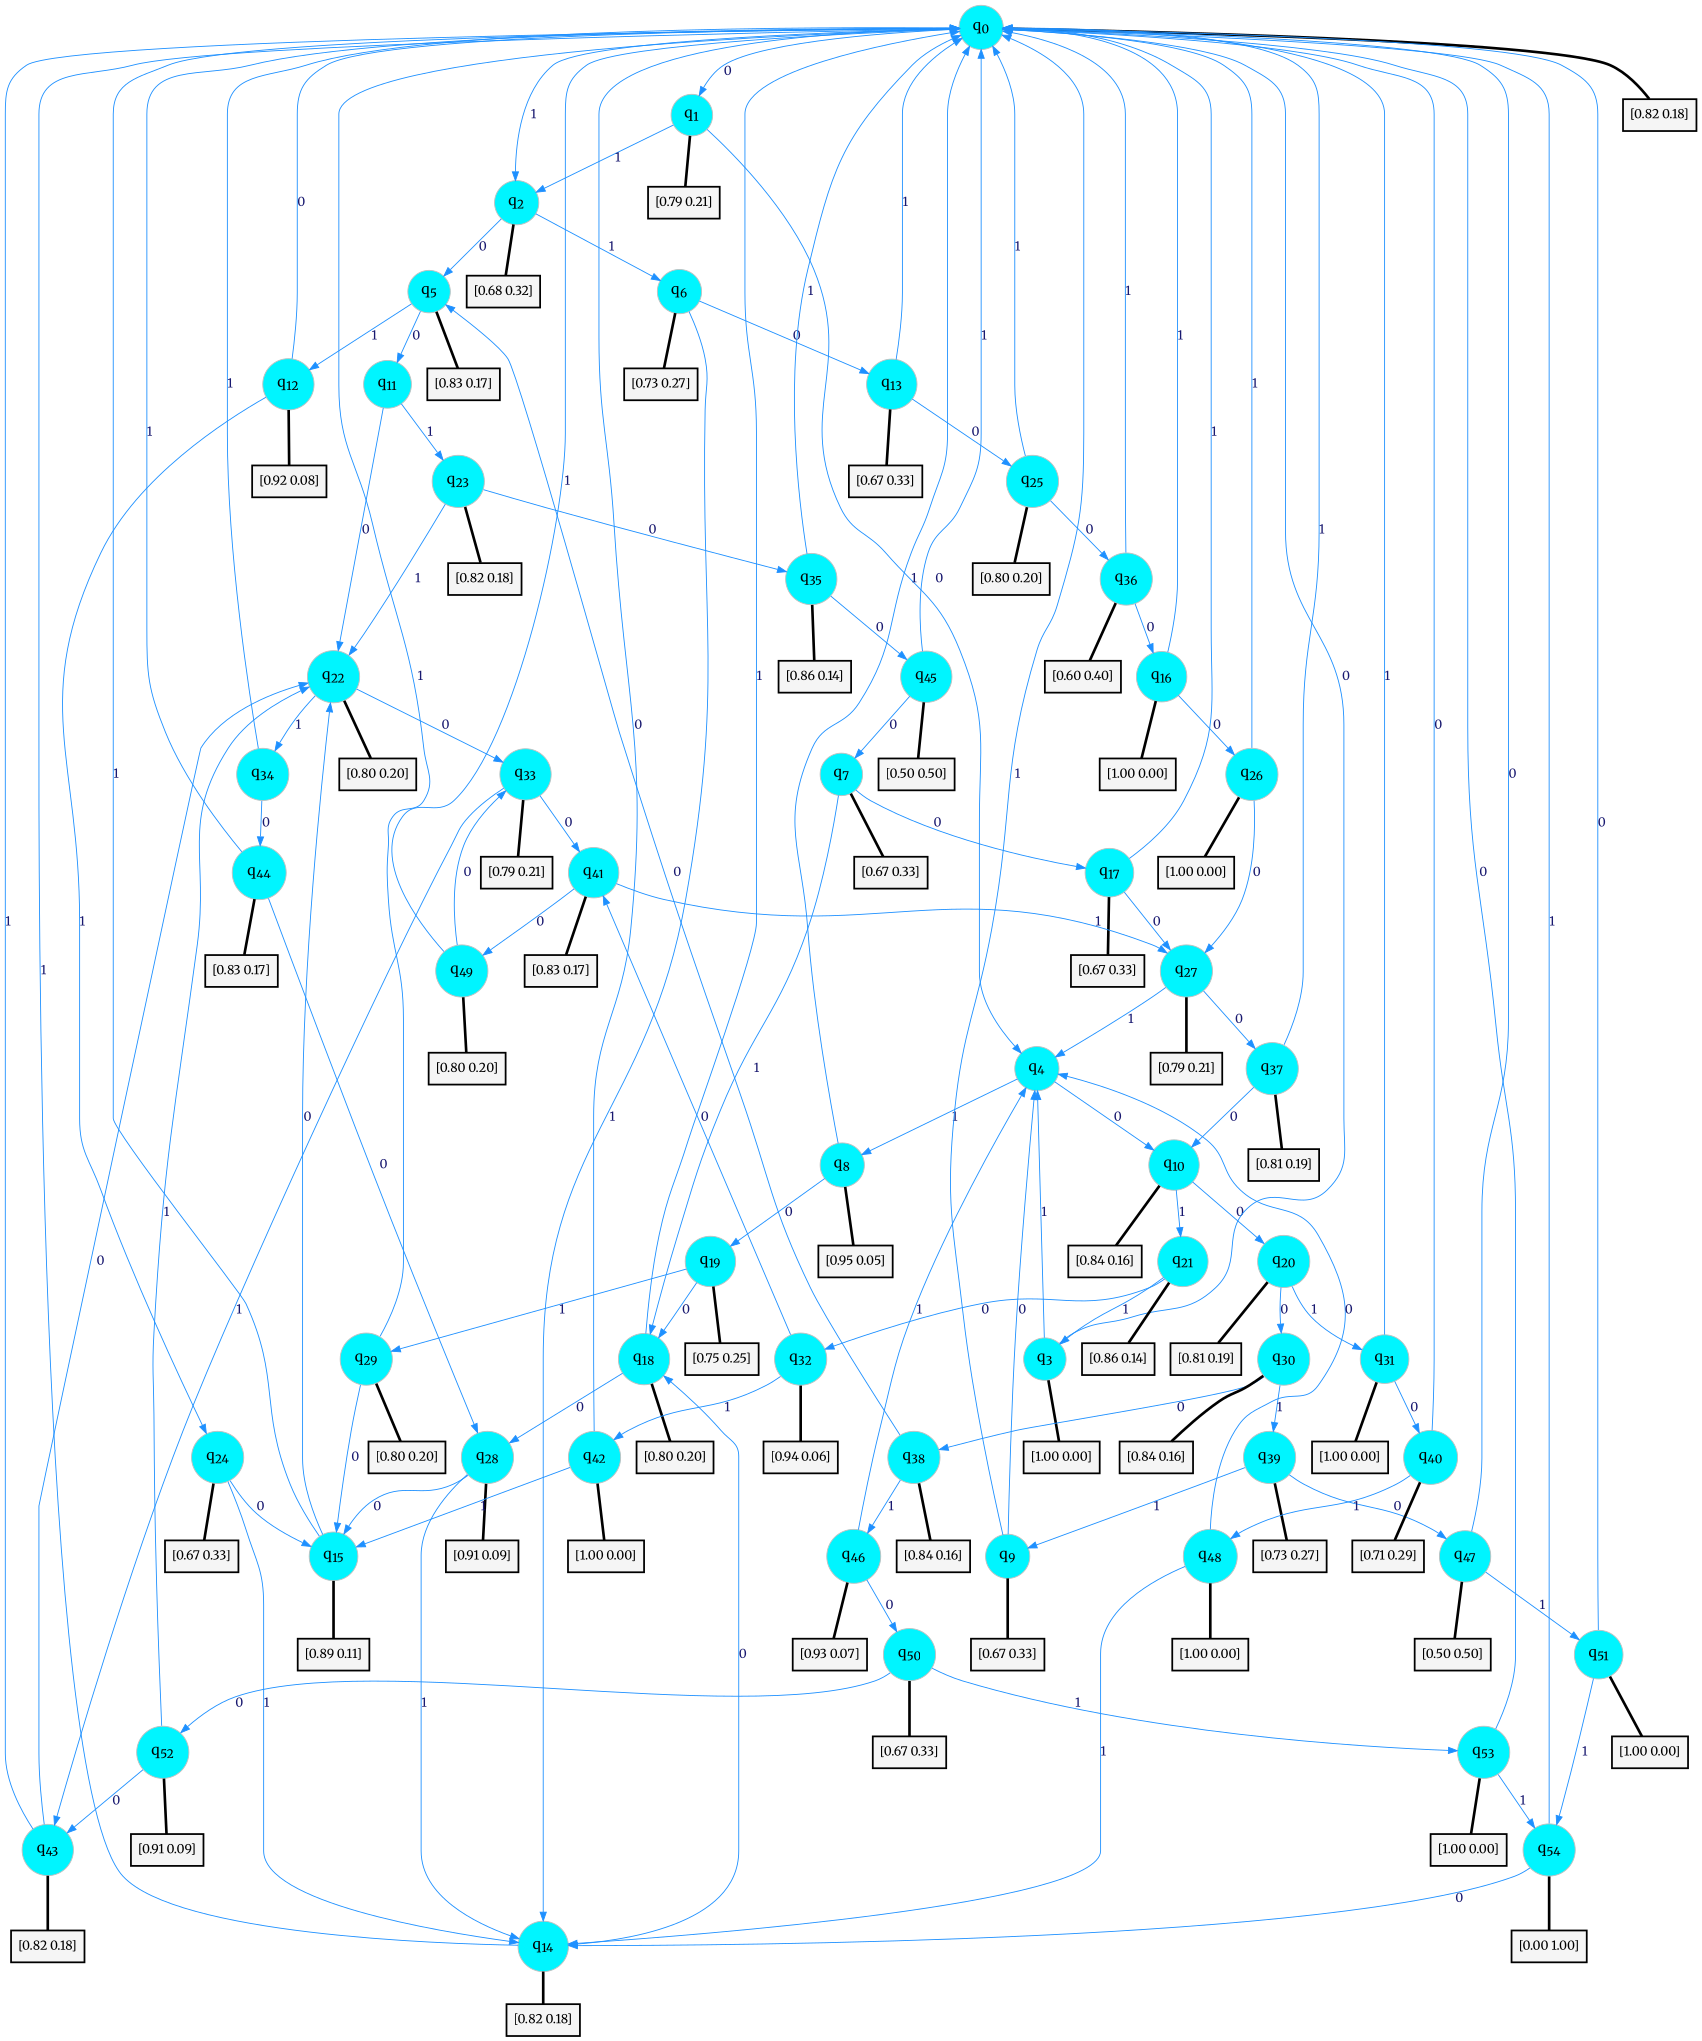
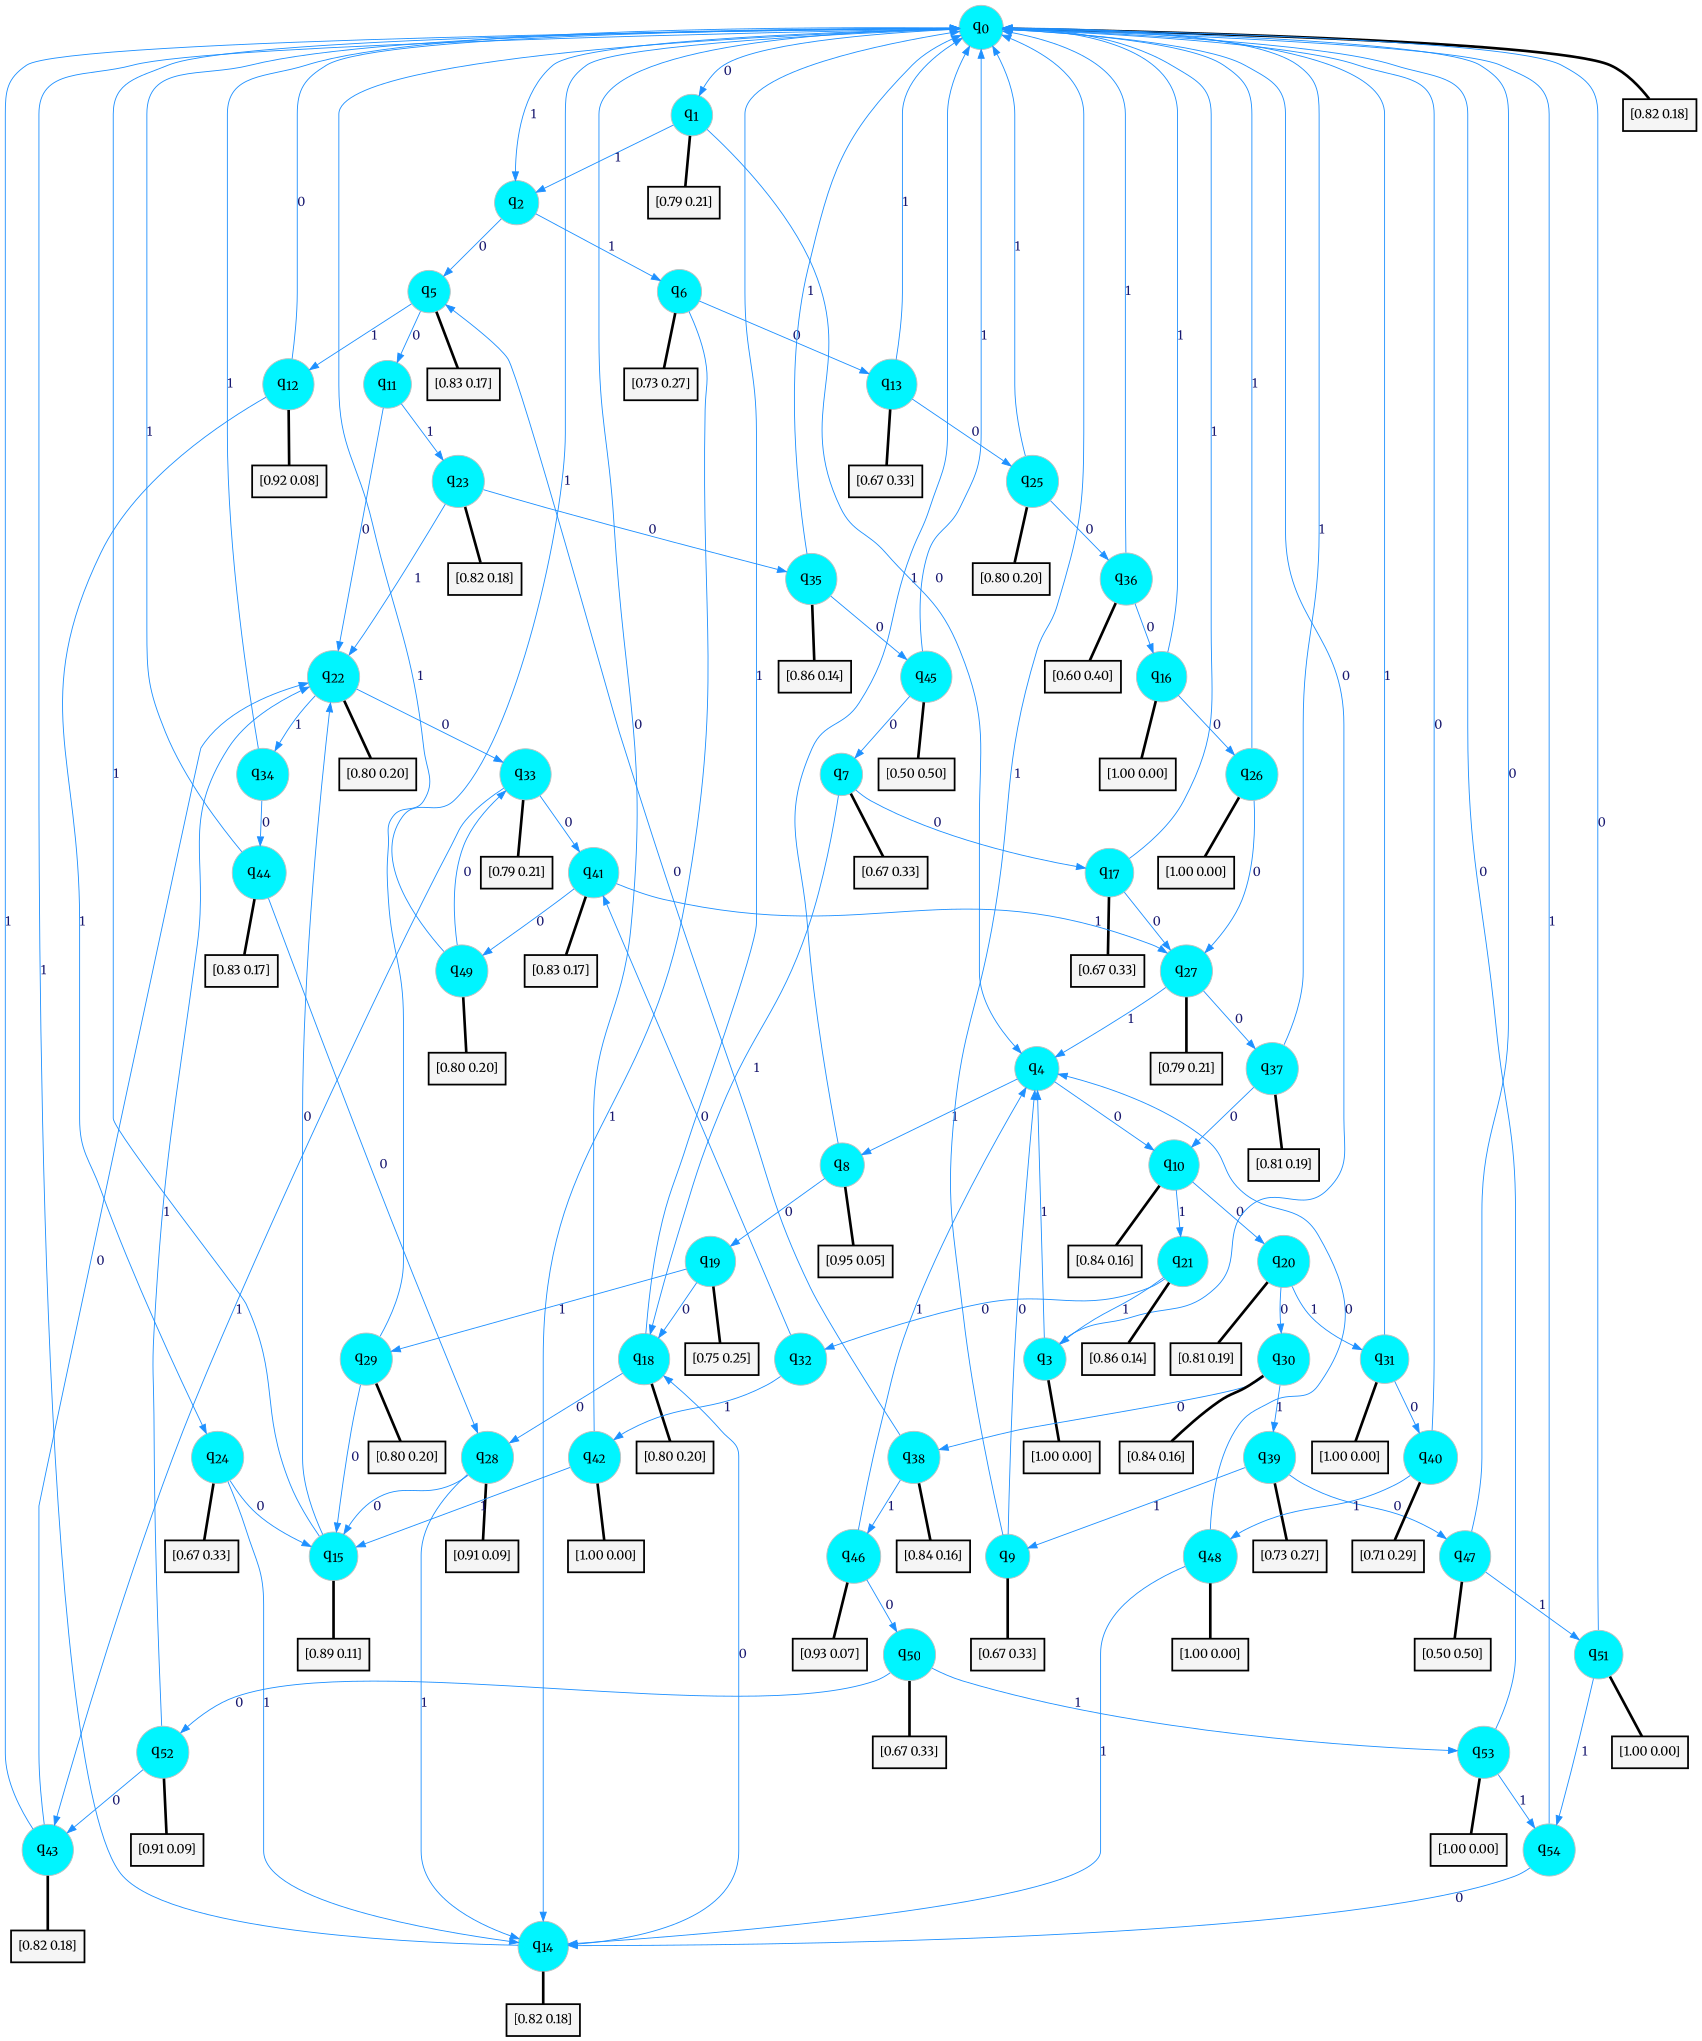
(503, 292) -> none
(801, 1457) -> none
(1549, 1946) -> none
